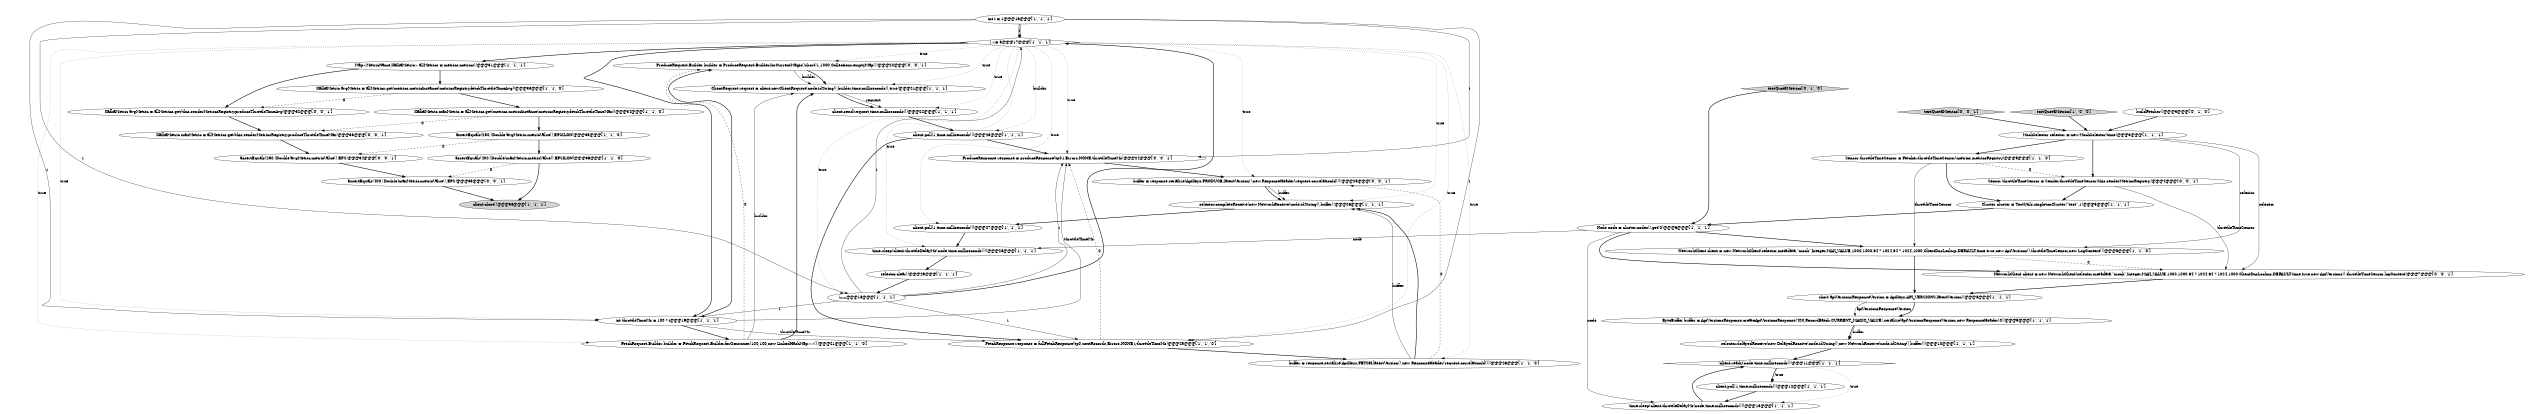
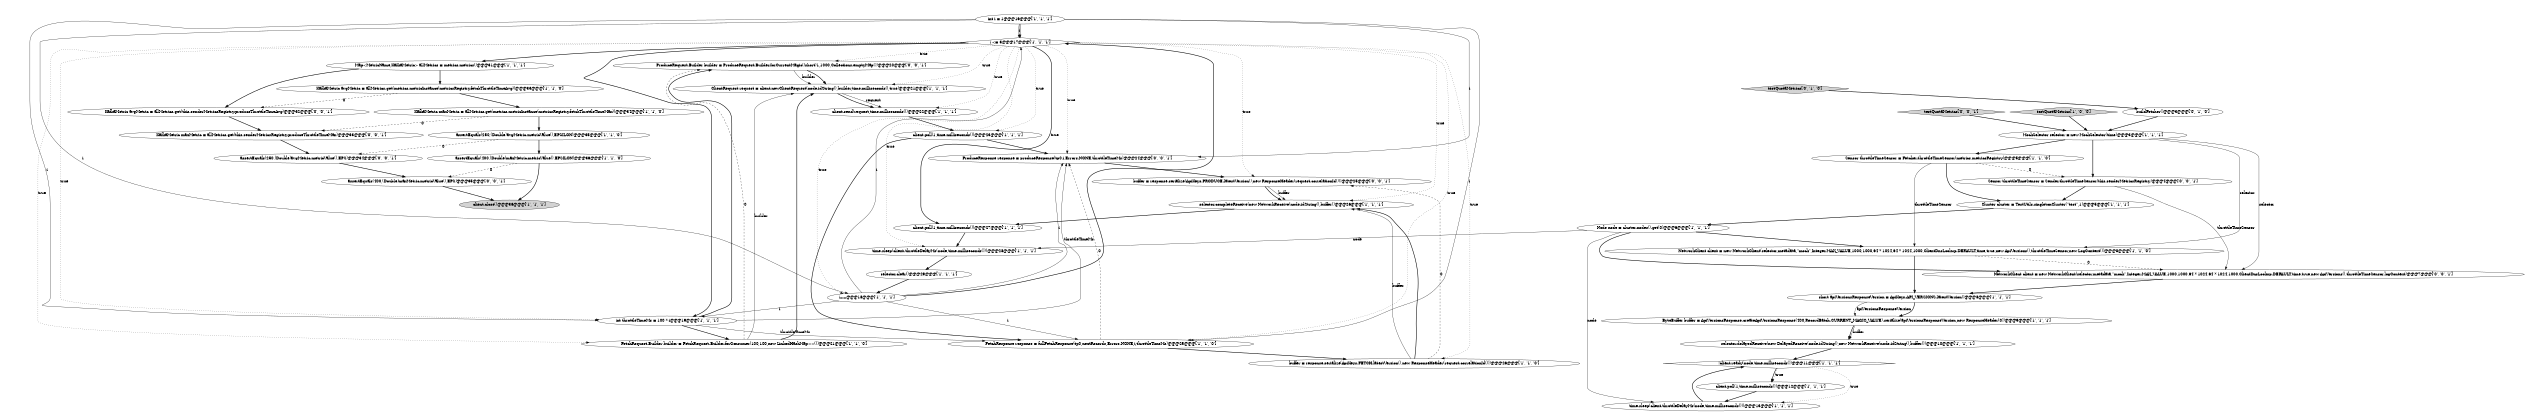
(1040, 89) -> (1040, 89)
(1709, 139) -> (1982, 99)
(999, 148) -> (999, 148)
